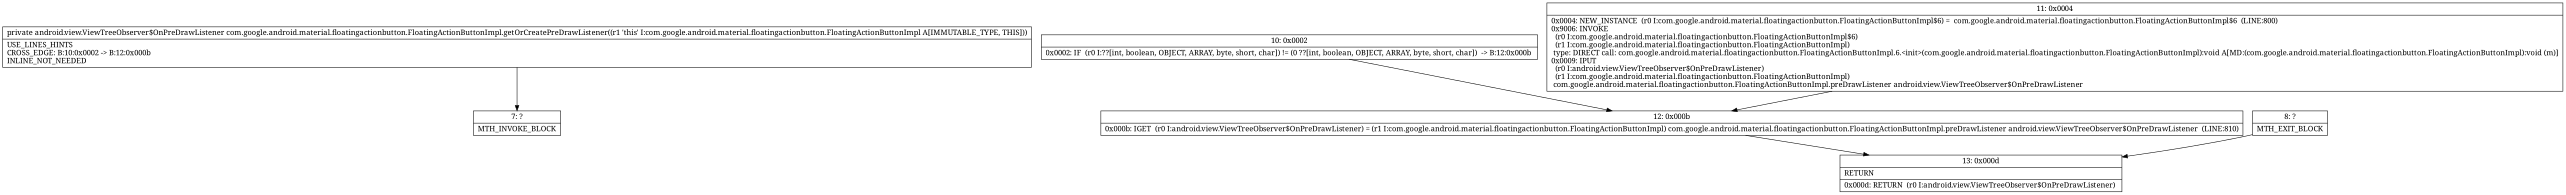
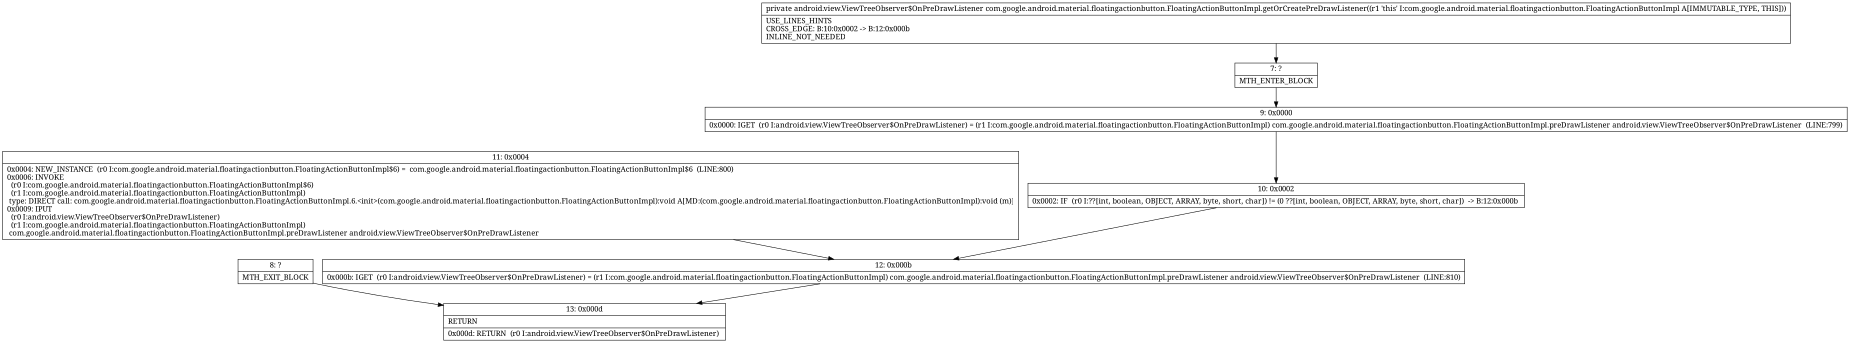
(1582, 29) -> (38, 177)
none -> (1276, 119)
(517, 129) -> (1276, 81)
